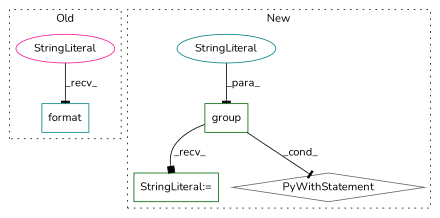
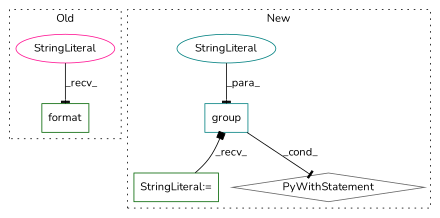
(65, 118) -> (65, 118)
(226, 118) -> (226, 118)
(180, 139) -> (209, 158)
